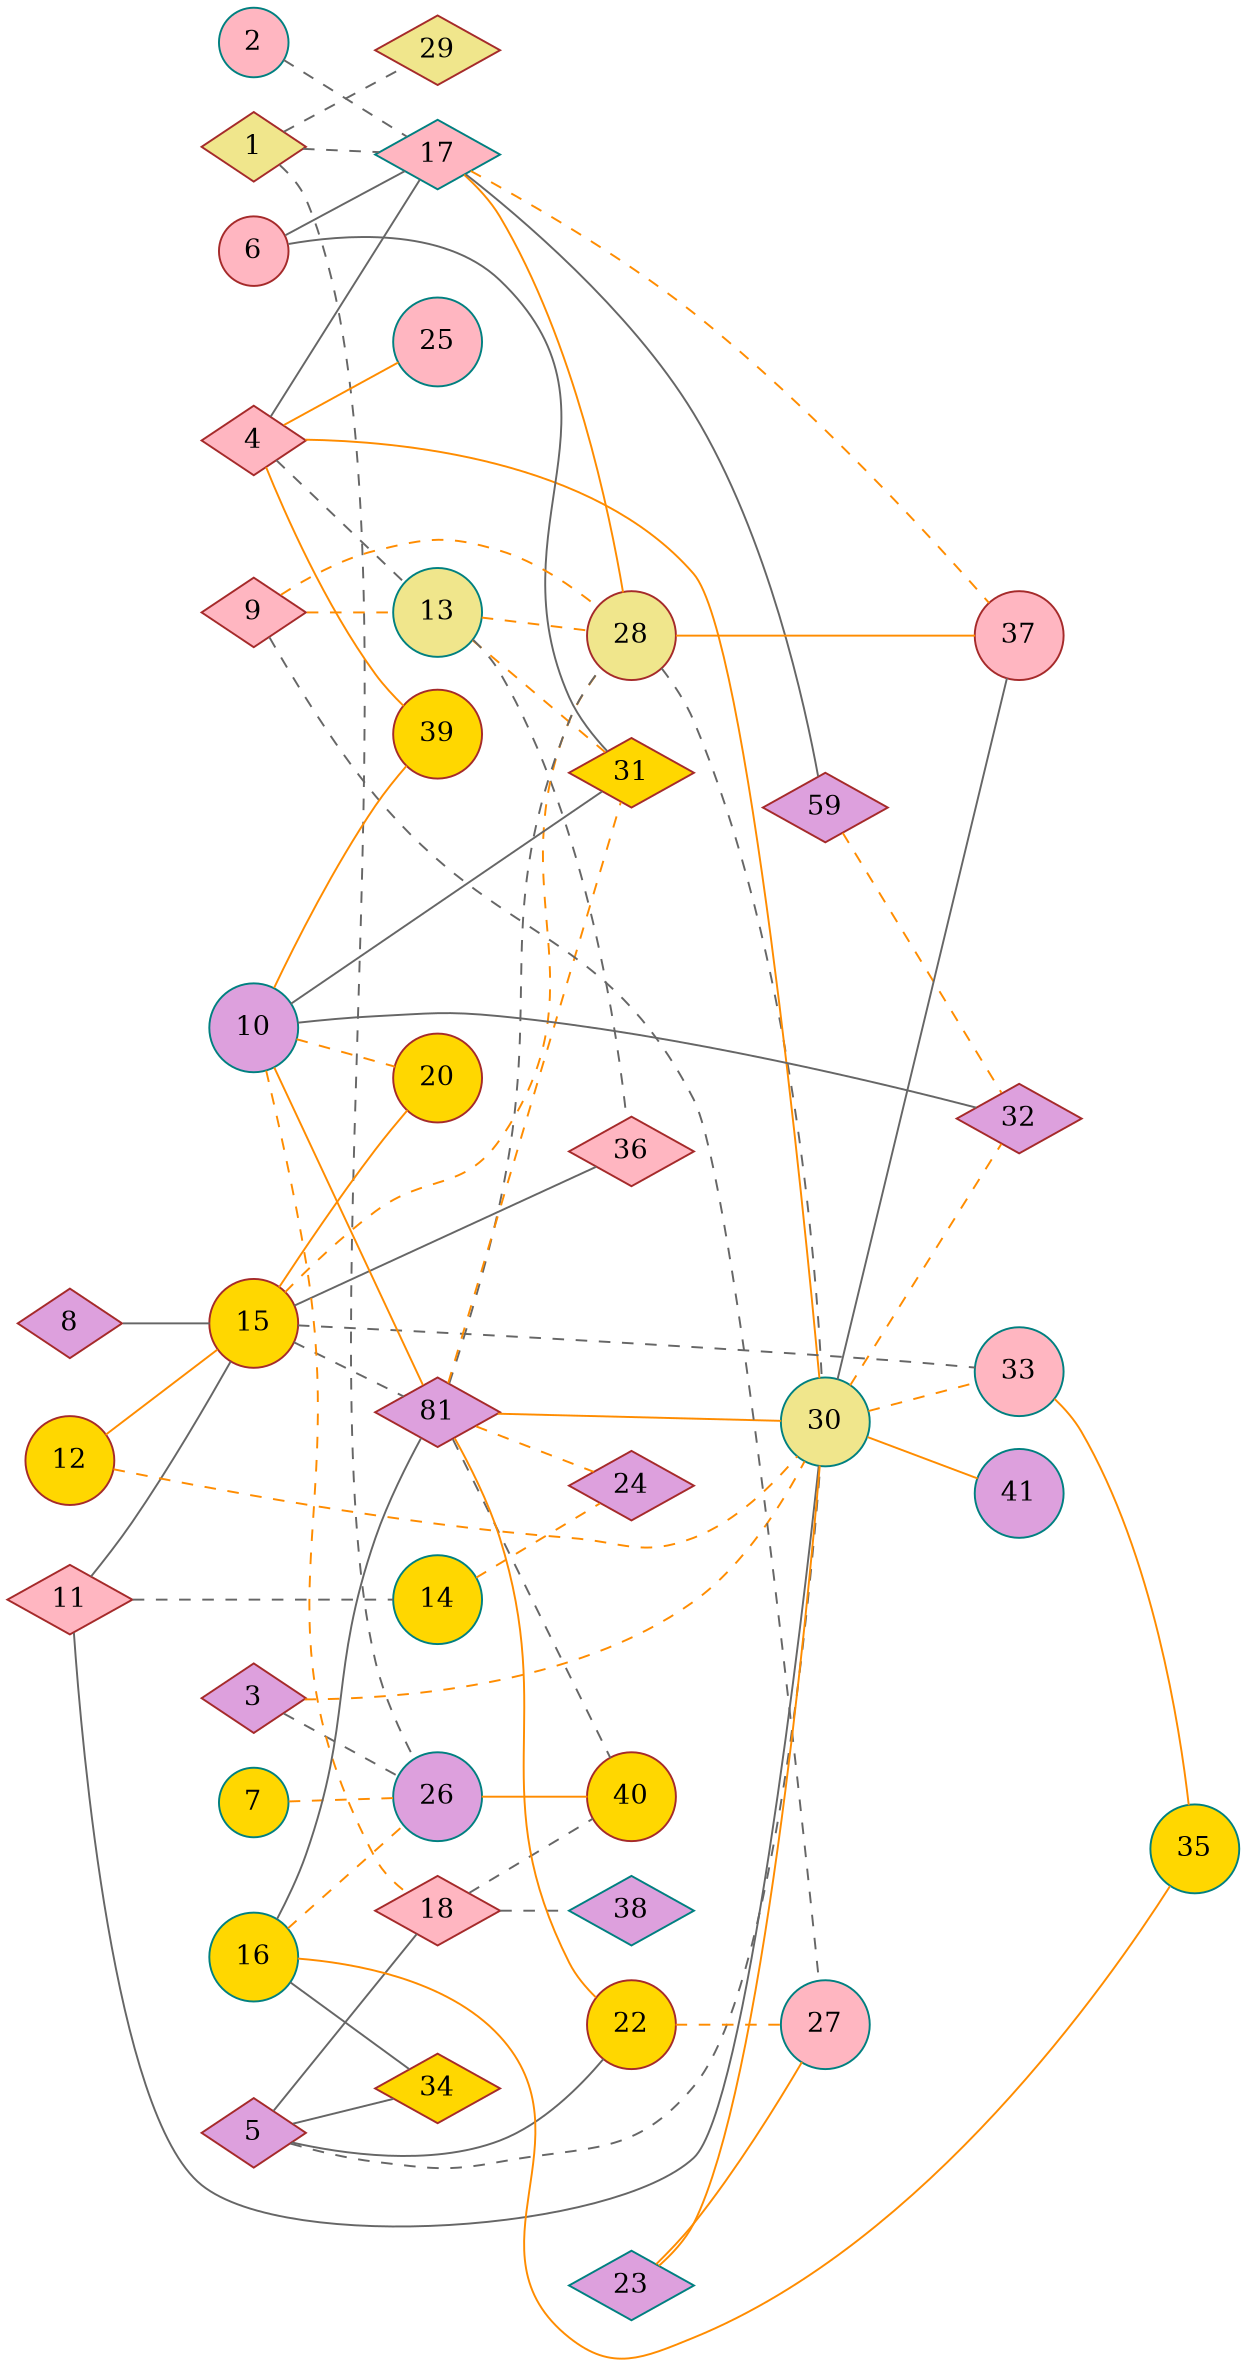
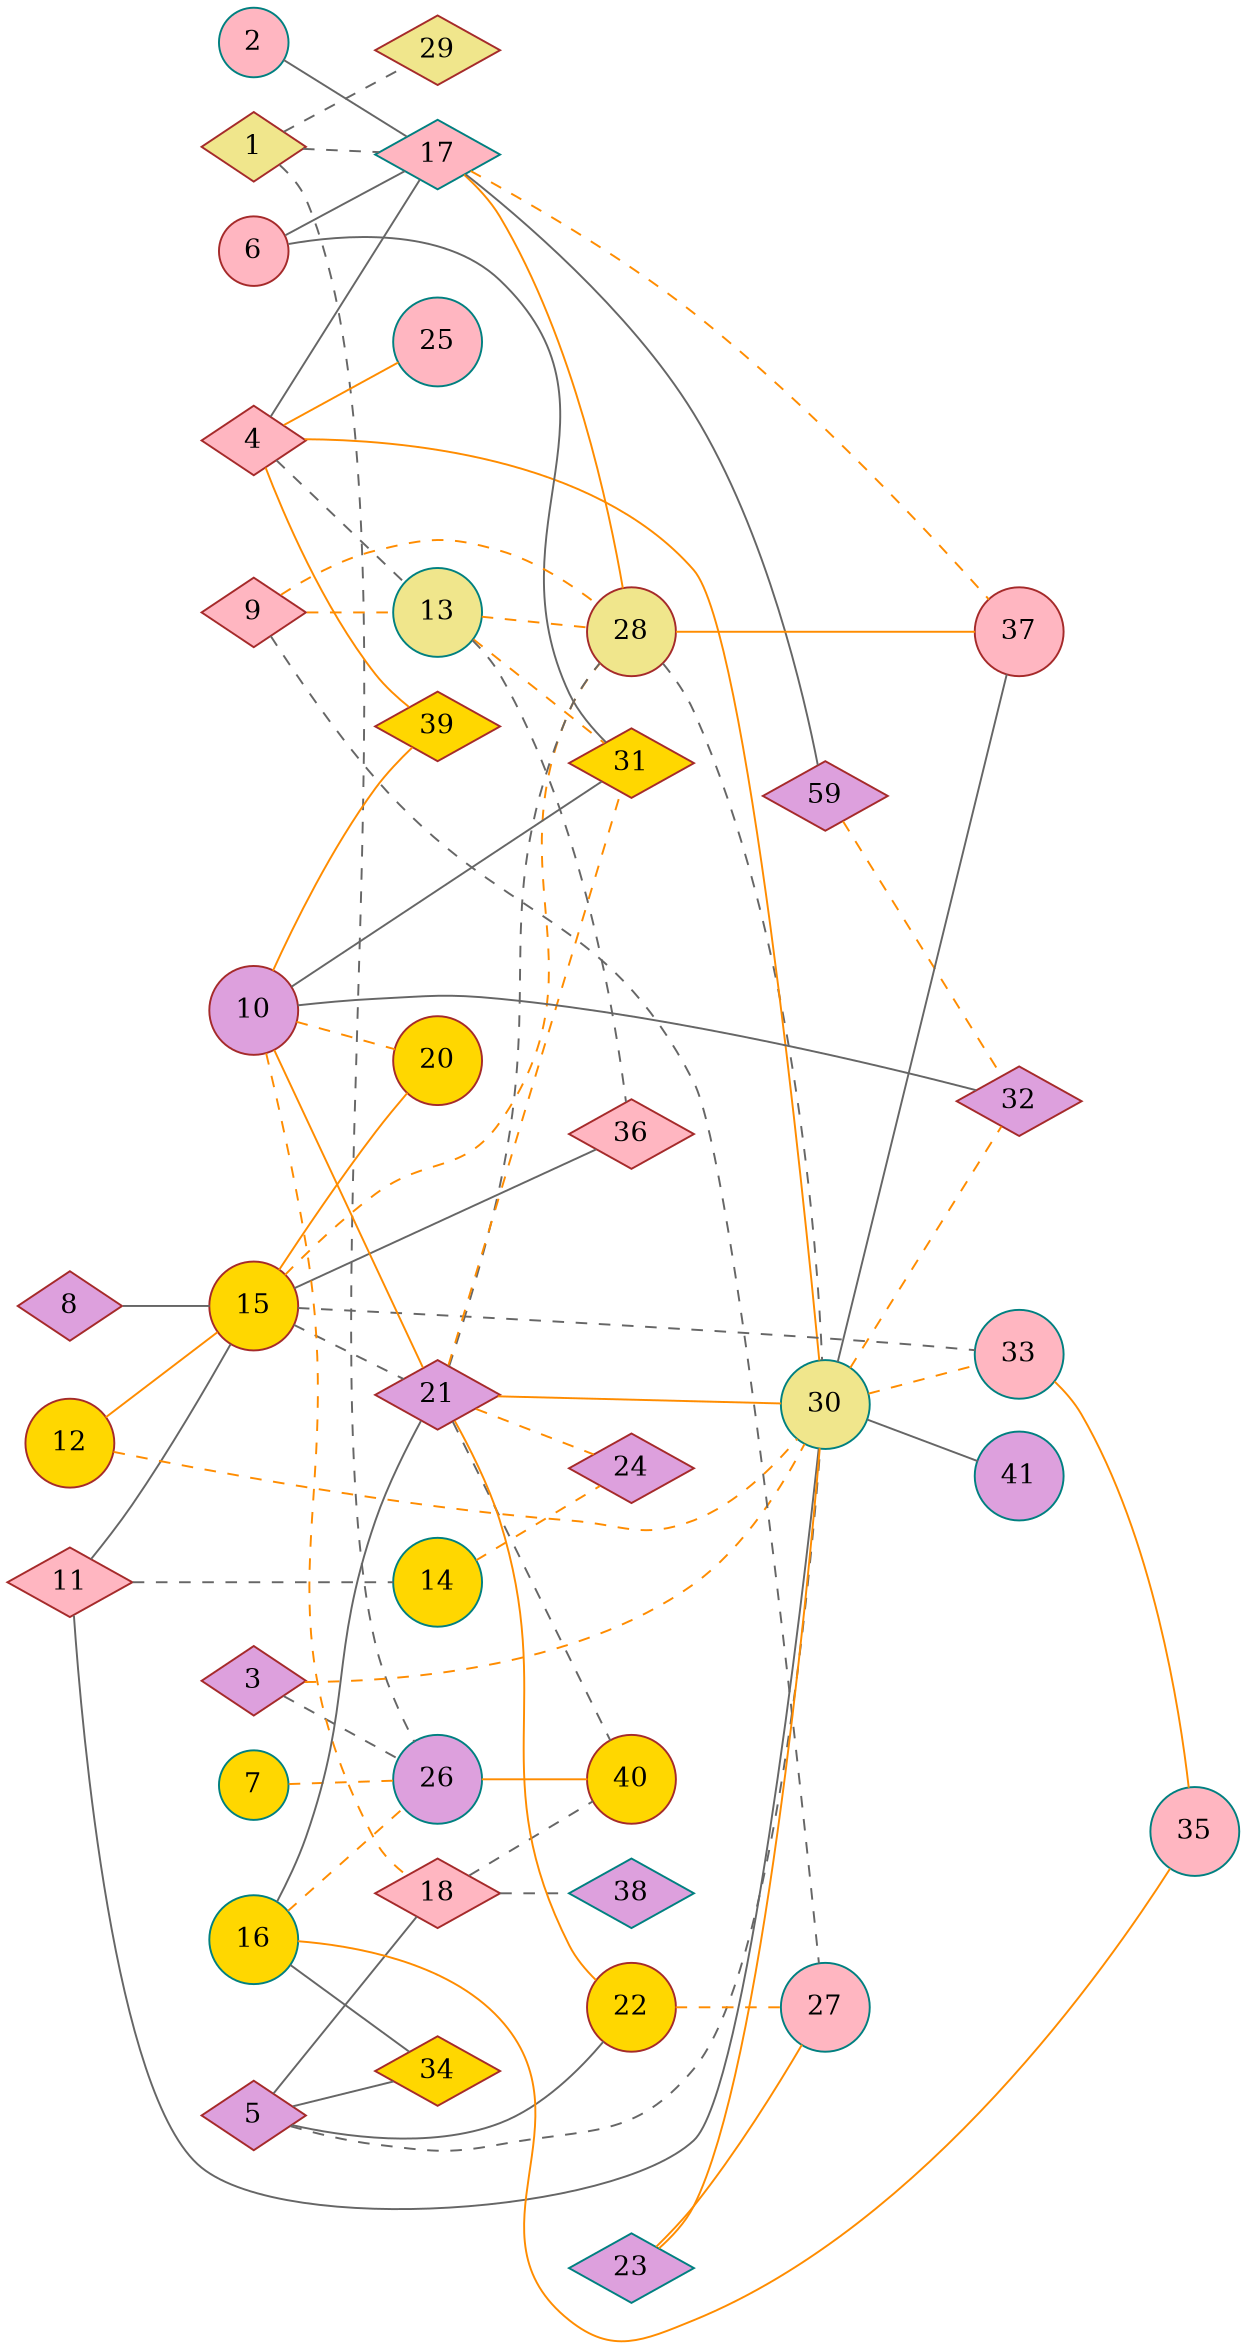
(333, 91) -> (333, 91)
(438, 734) -> (438, 726)
(254, 1028) -> (254, 1010)
(438, 1412) -> (438, 1395)
(923, 1458) -> (923, 1440)
(1195, 1849) -> (1195, 1832)
